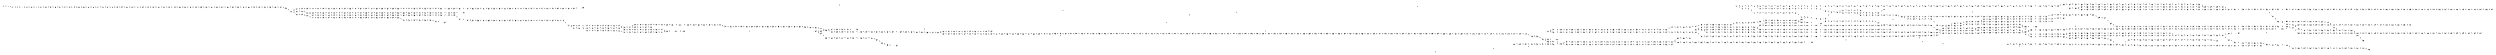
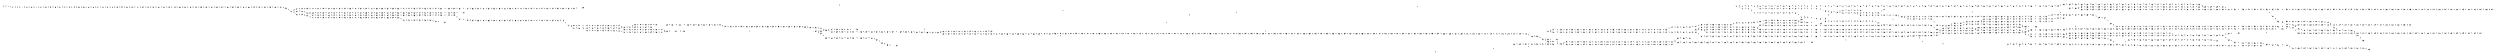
(662, 25) -> none
